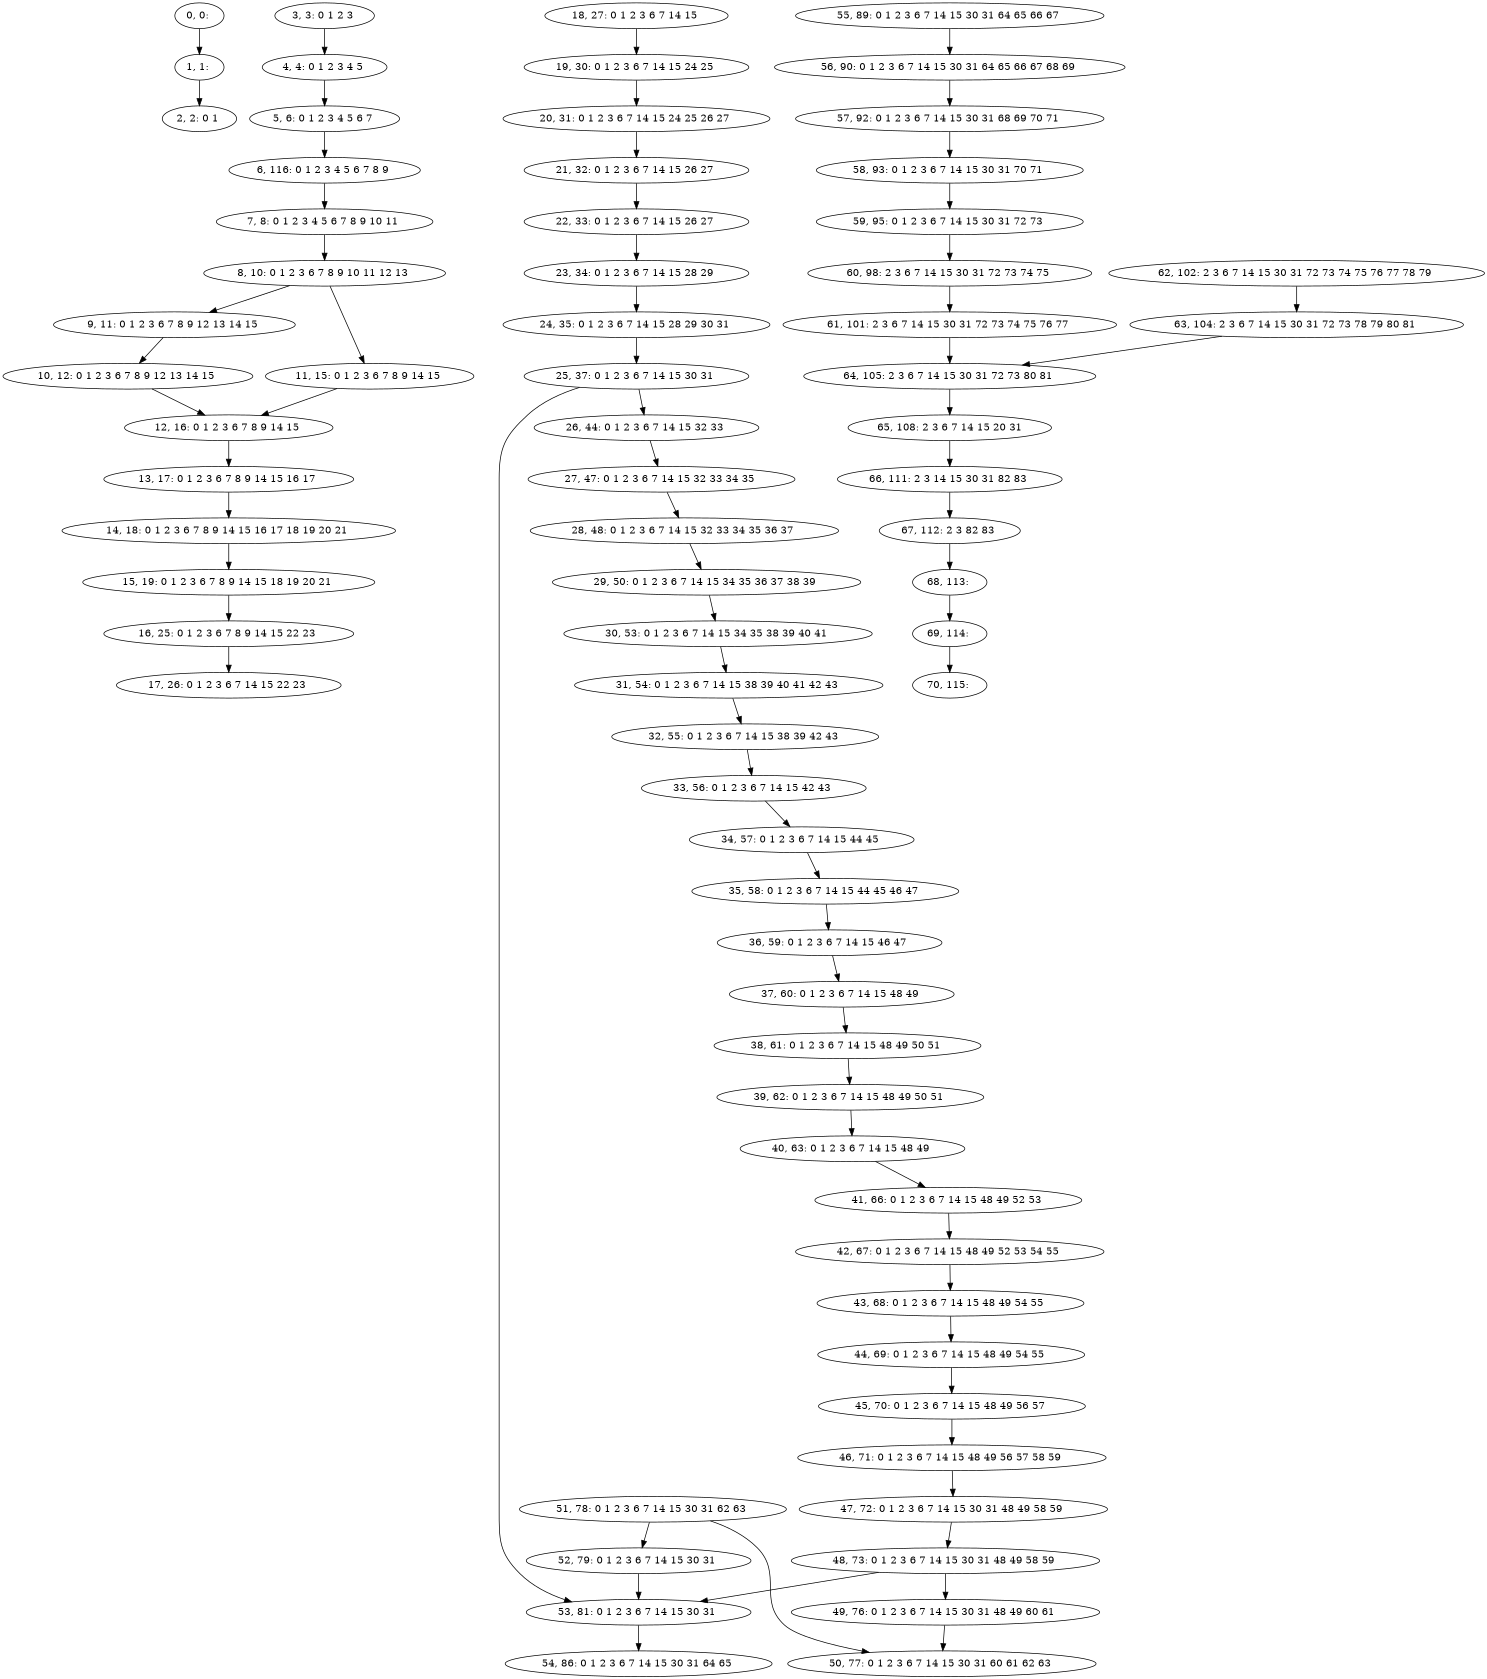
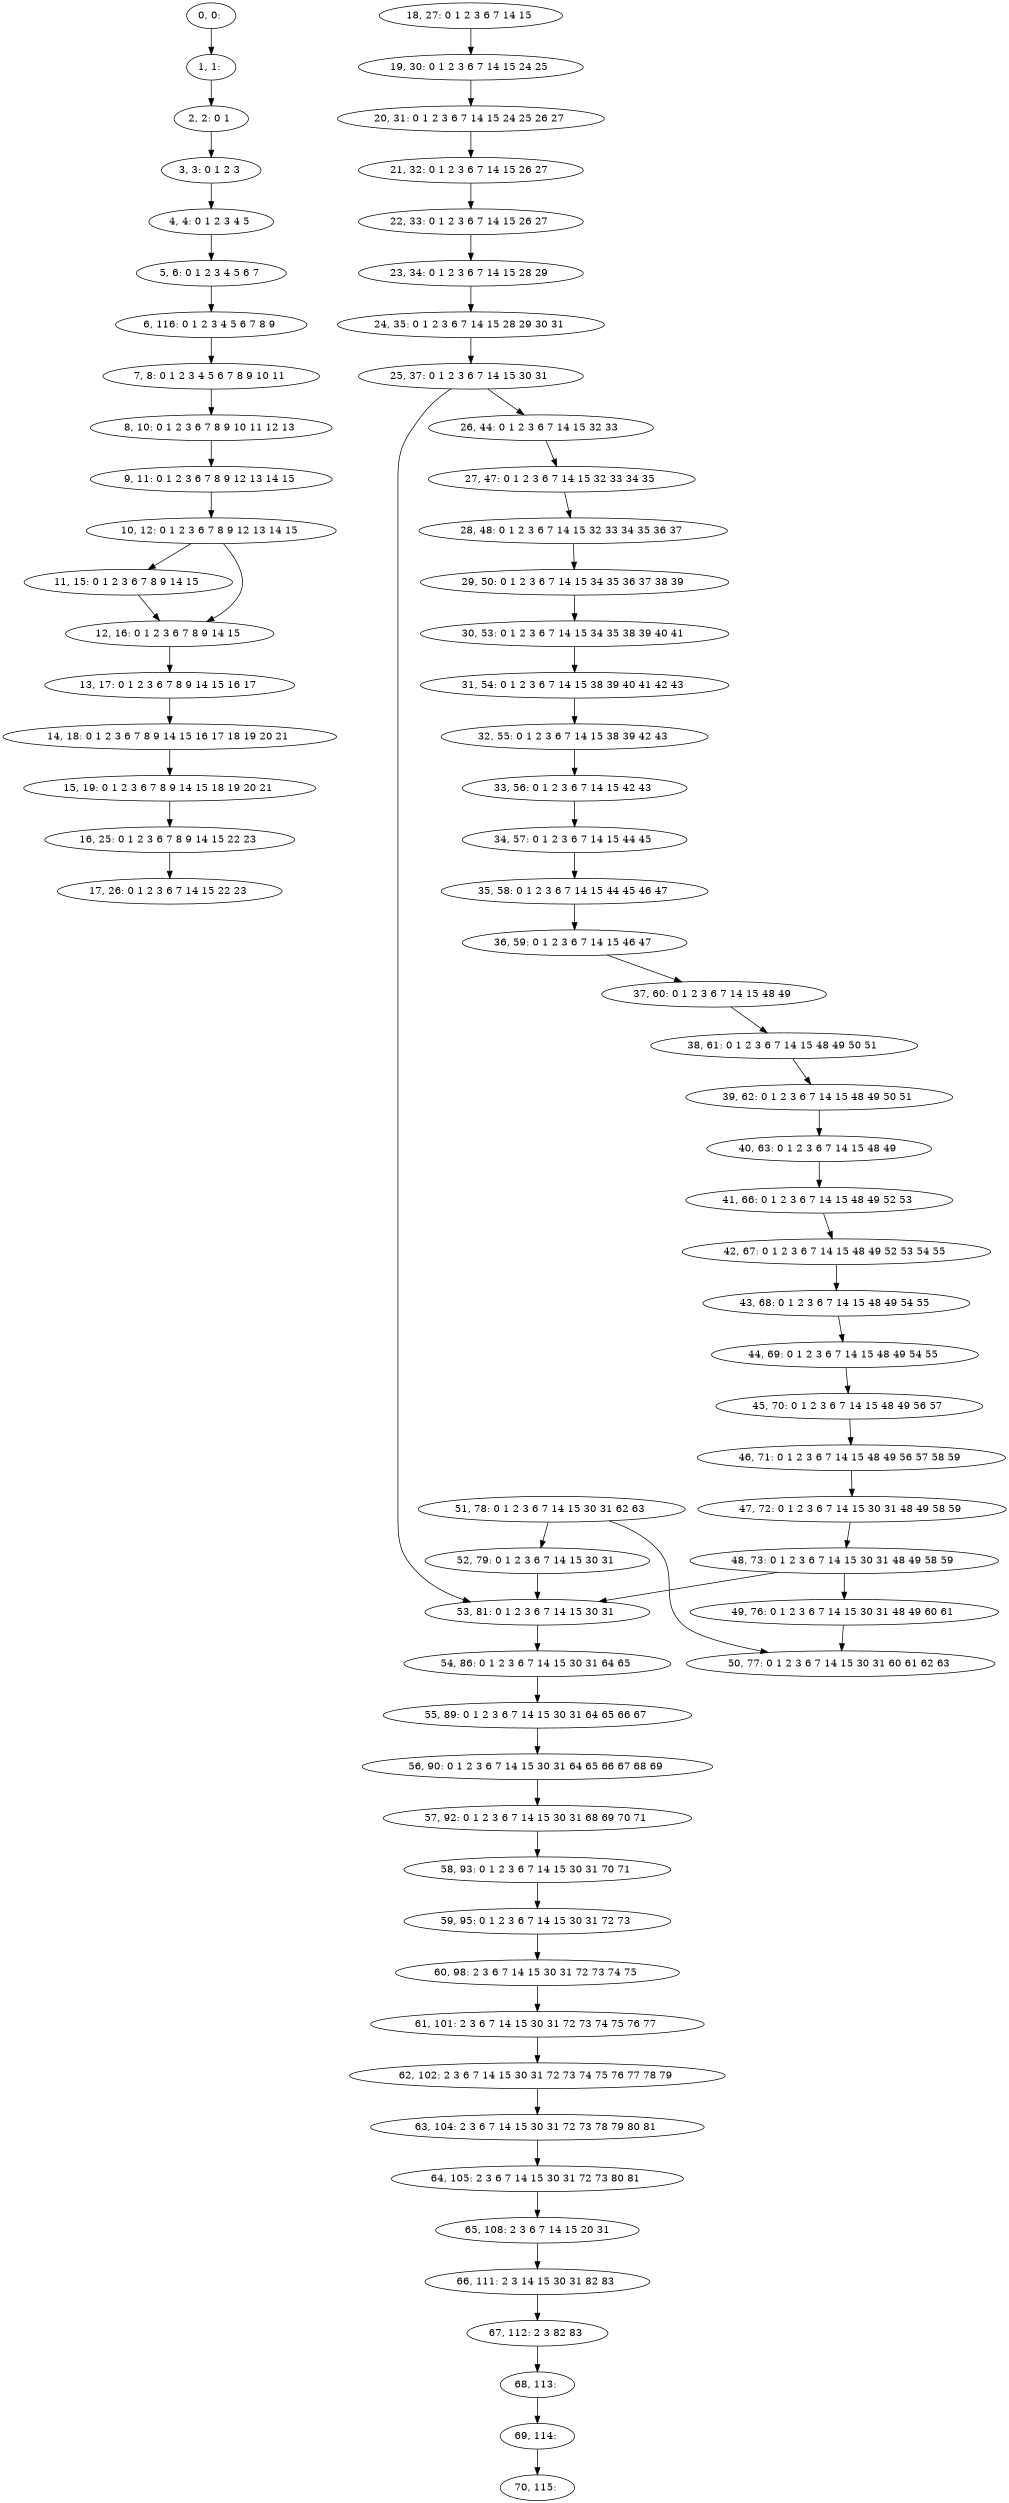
none -> (211, 141)
(346, 321) -> (173, 555)
(950, 347) -> (537, 2046)
none -> (537, 1686)
